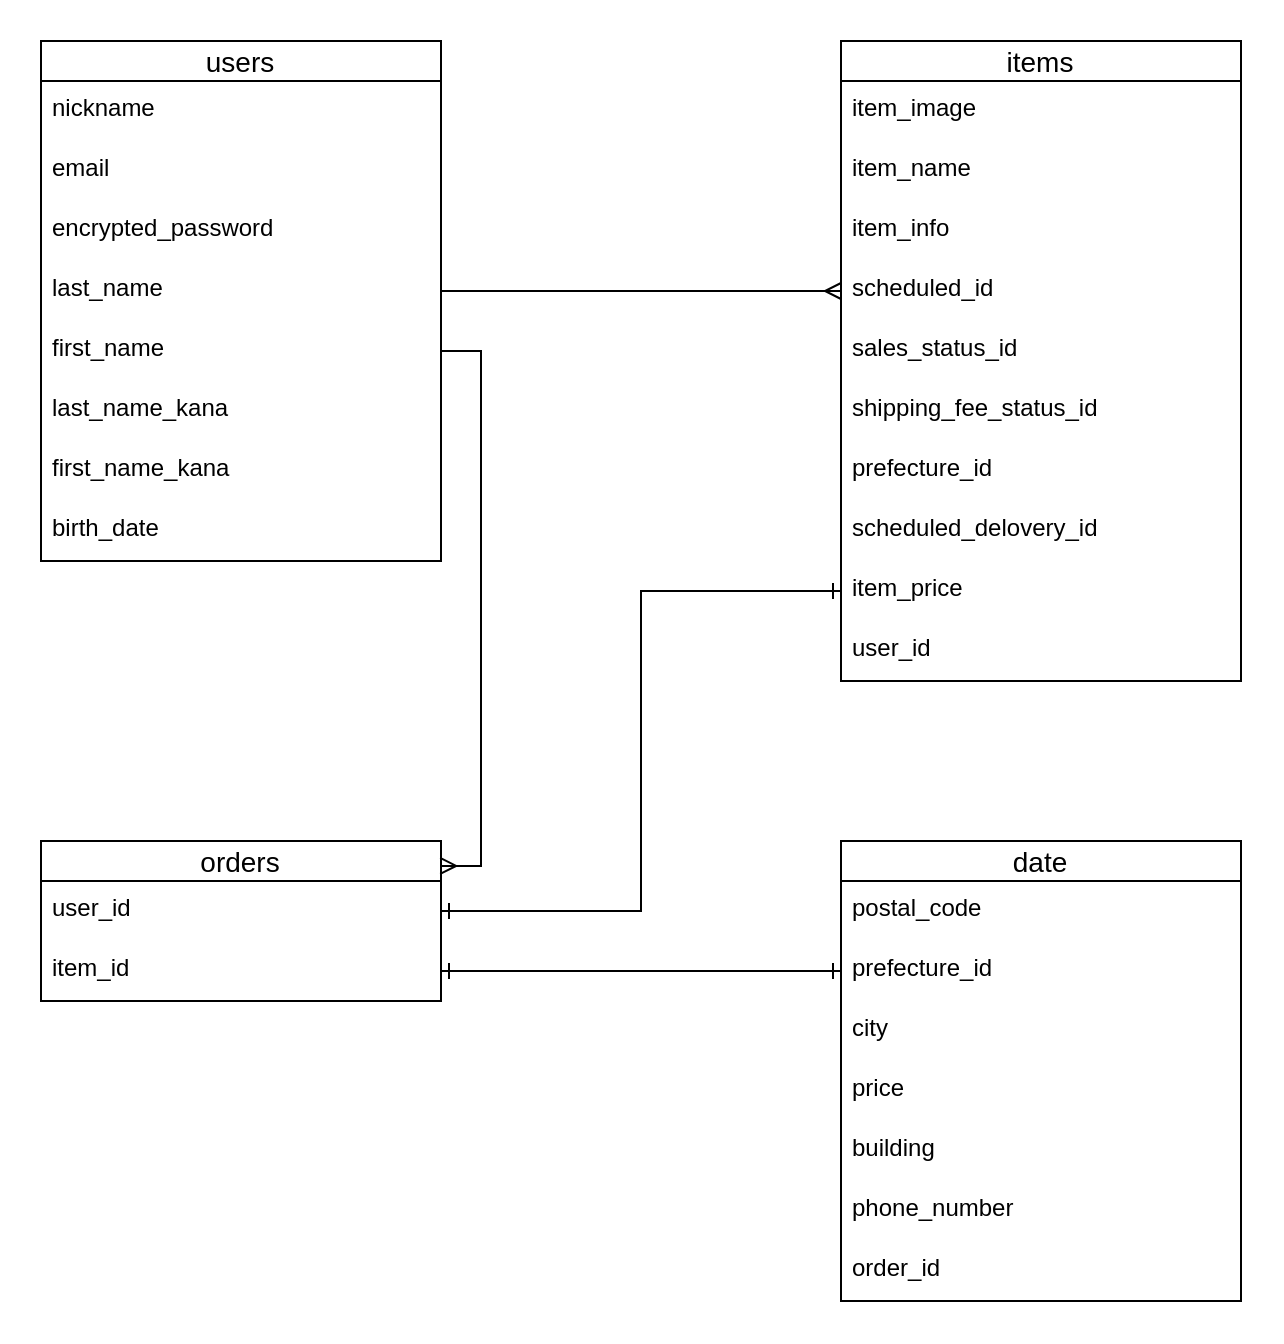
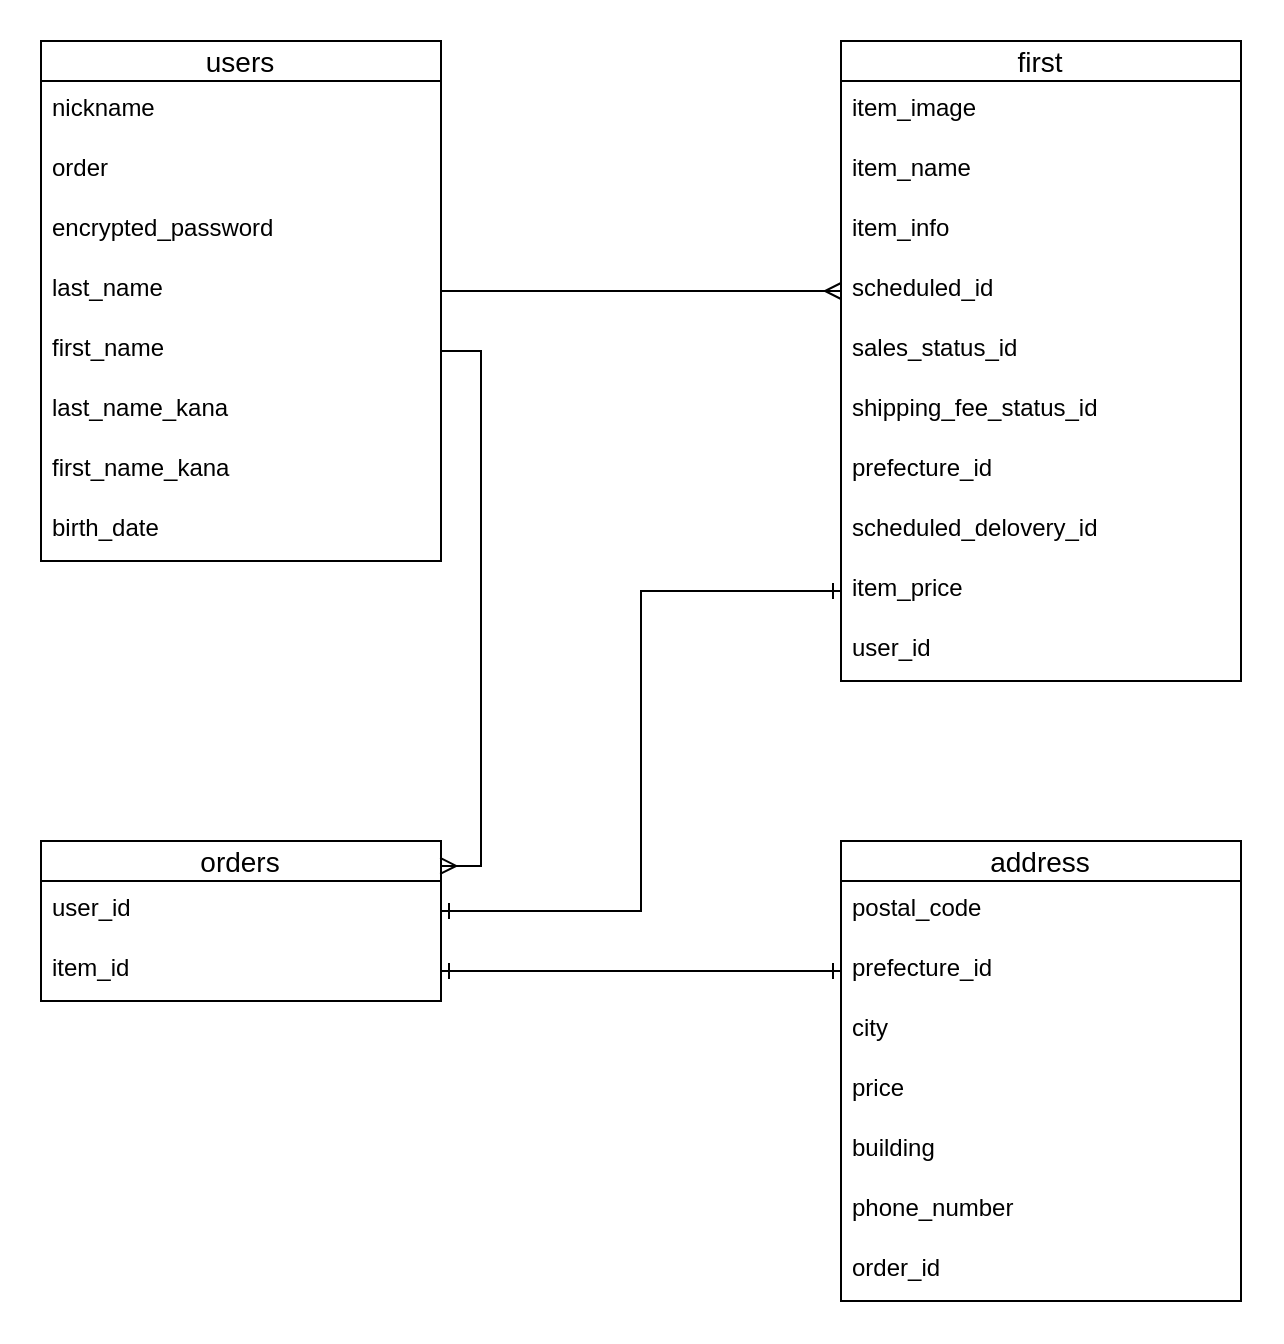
(1040, 63) -> (1040, 63)
(79, 168) -> (86, 168)
(1040, 863) -> (1040, 863)
